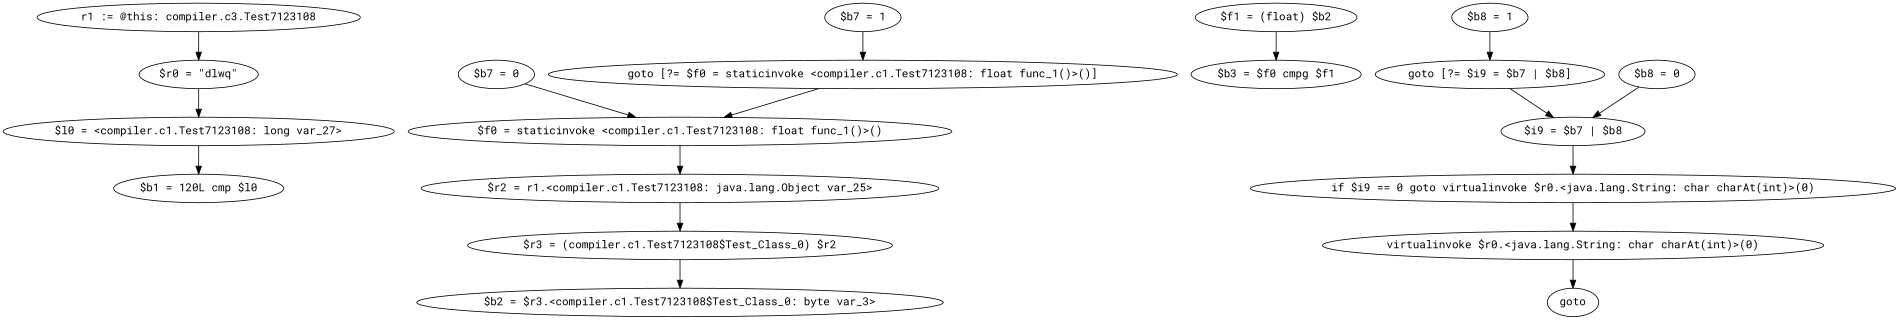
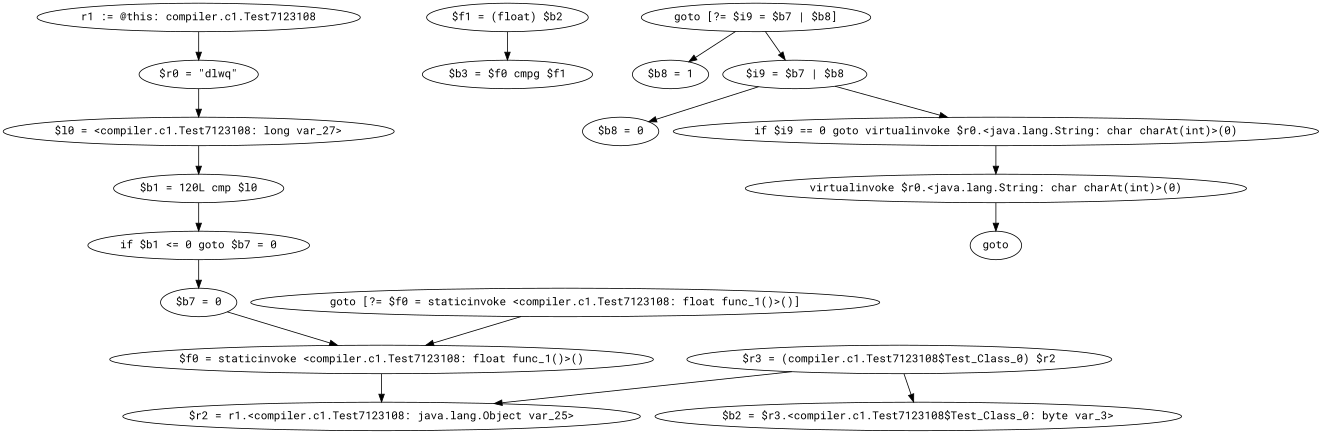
(199, 17) -> (199, 17)
(863, 17) -> none
(1490, 42) -> (716, 44)
(1619, 100) -> (707, 103)
(680, 213) -> (647, 387)
none -> (199, 245)
